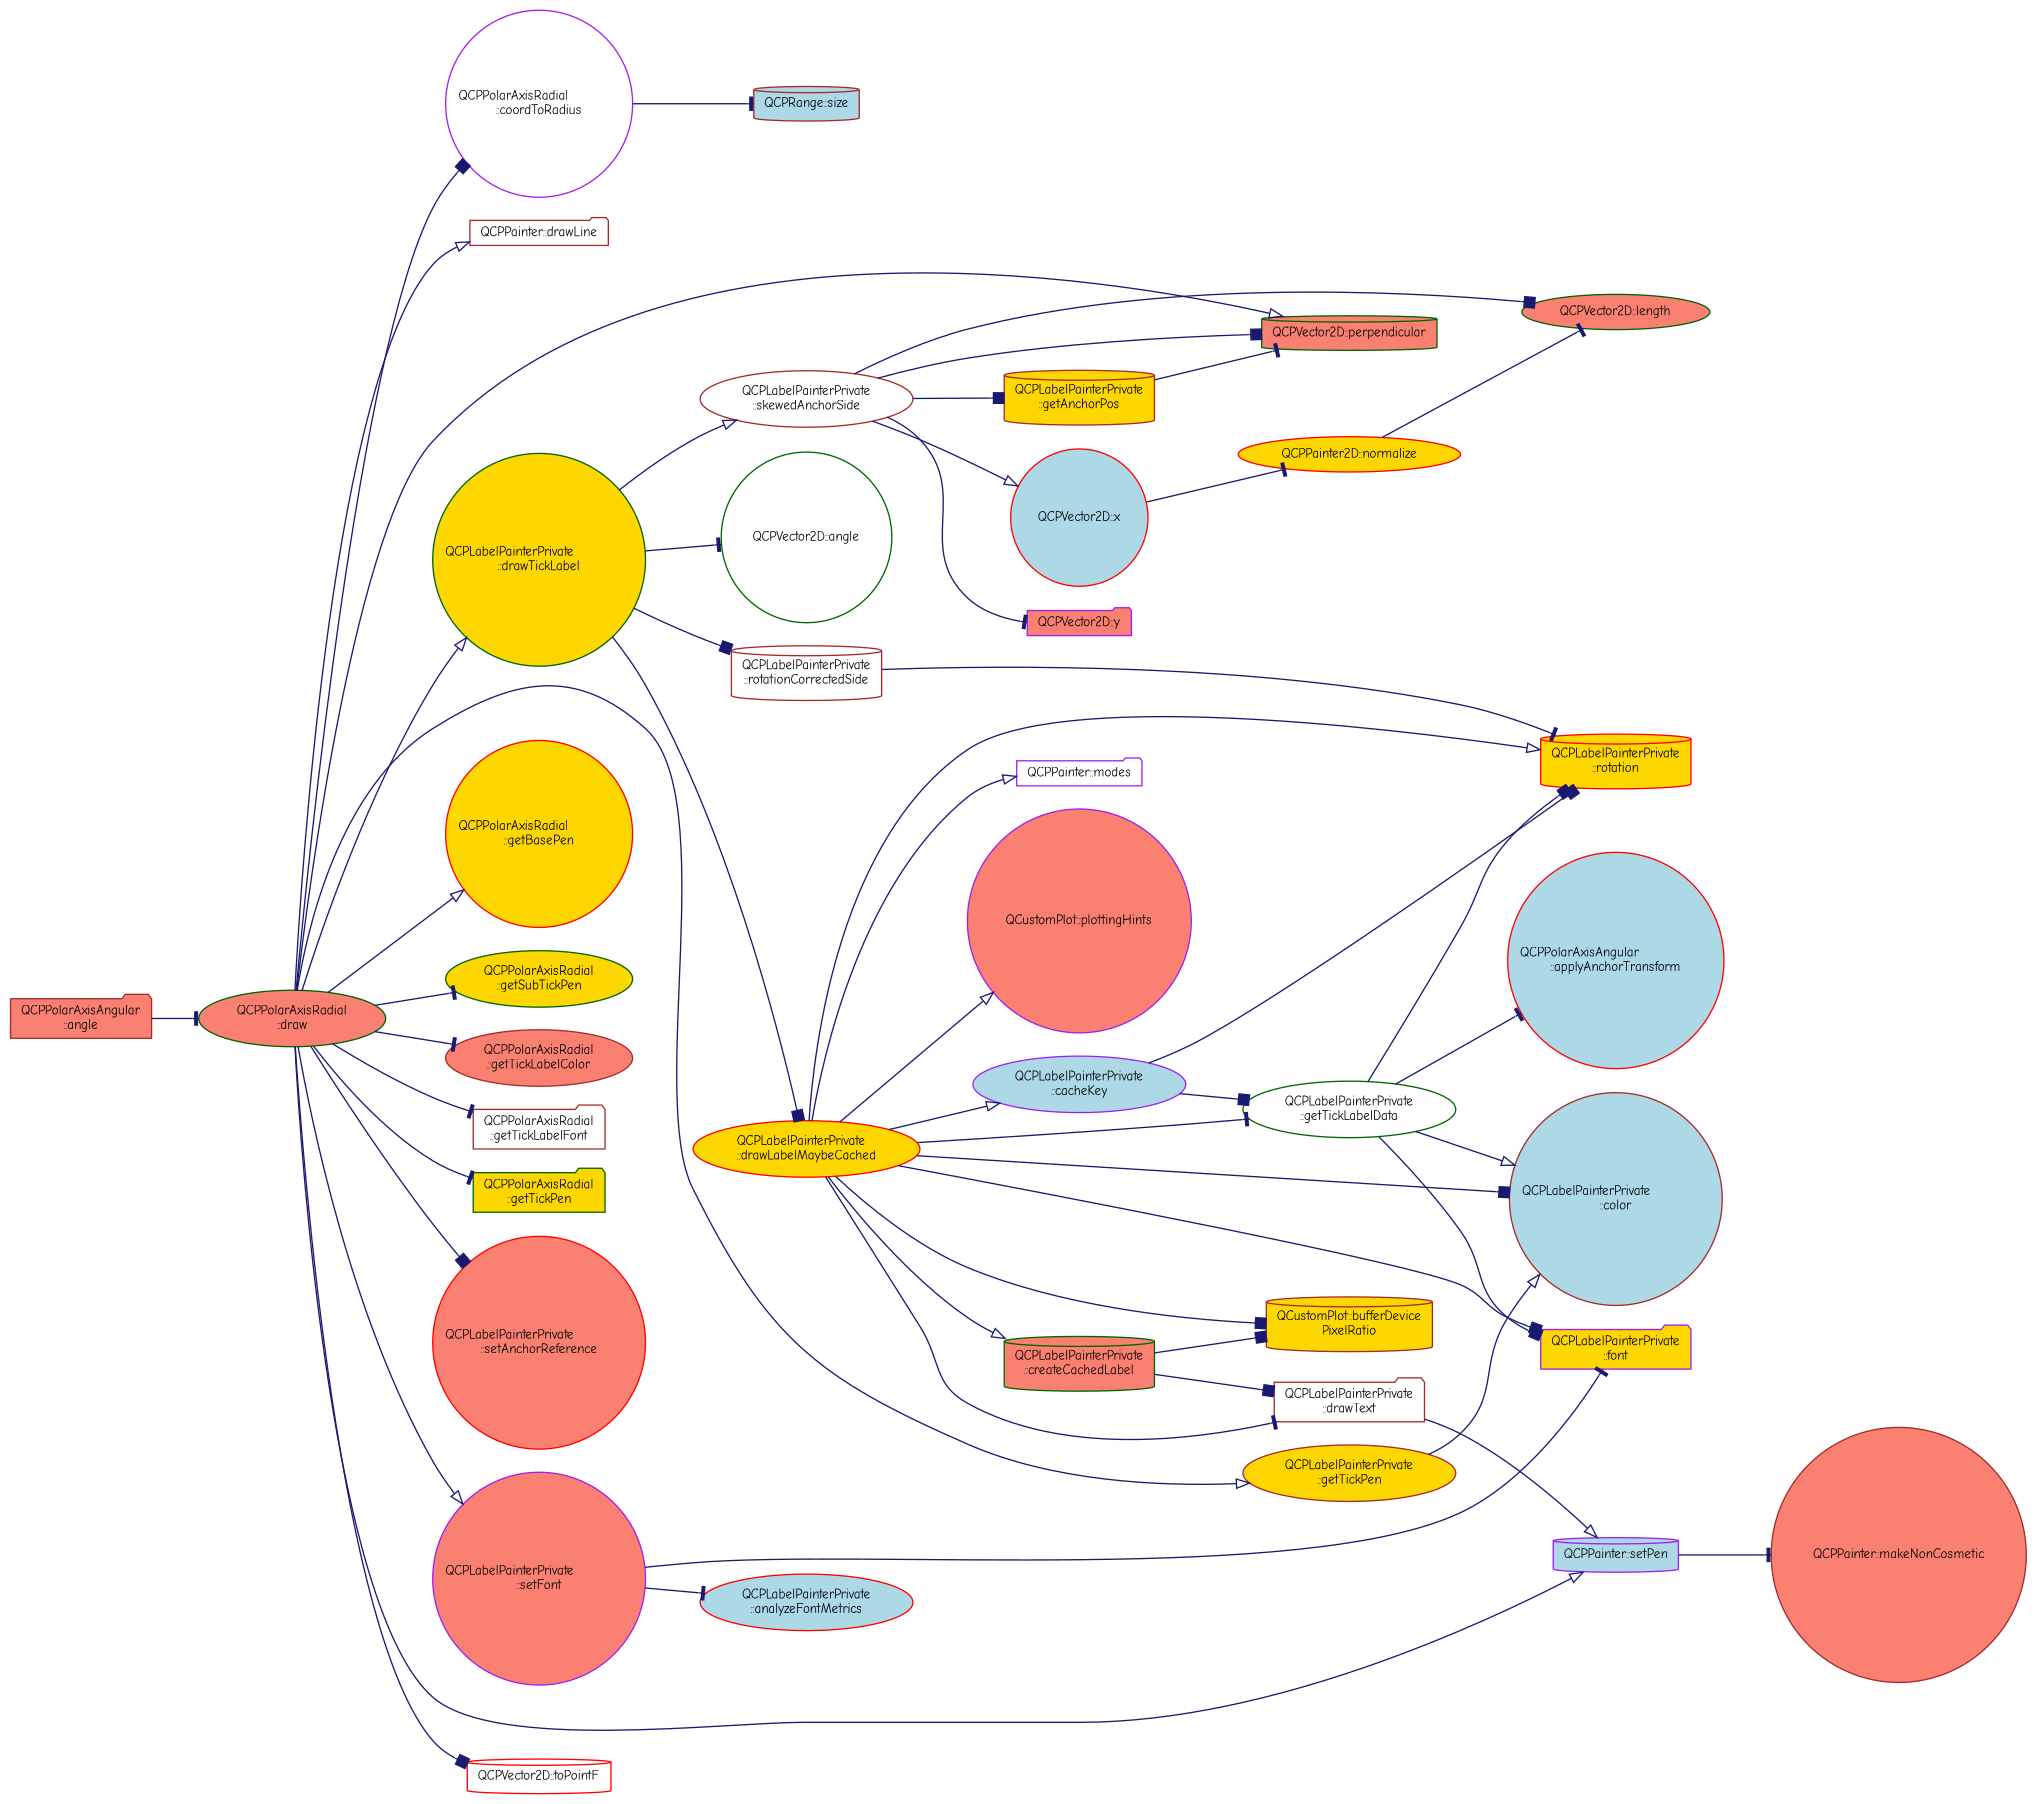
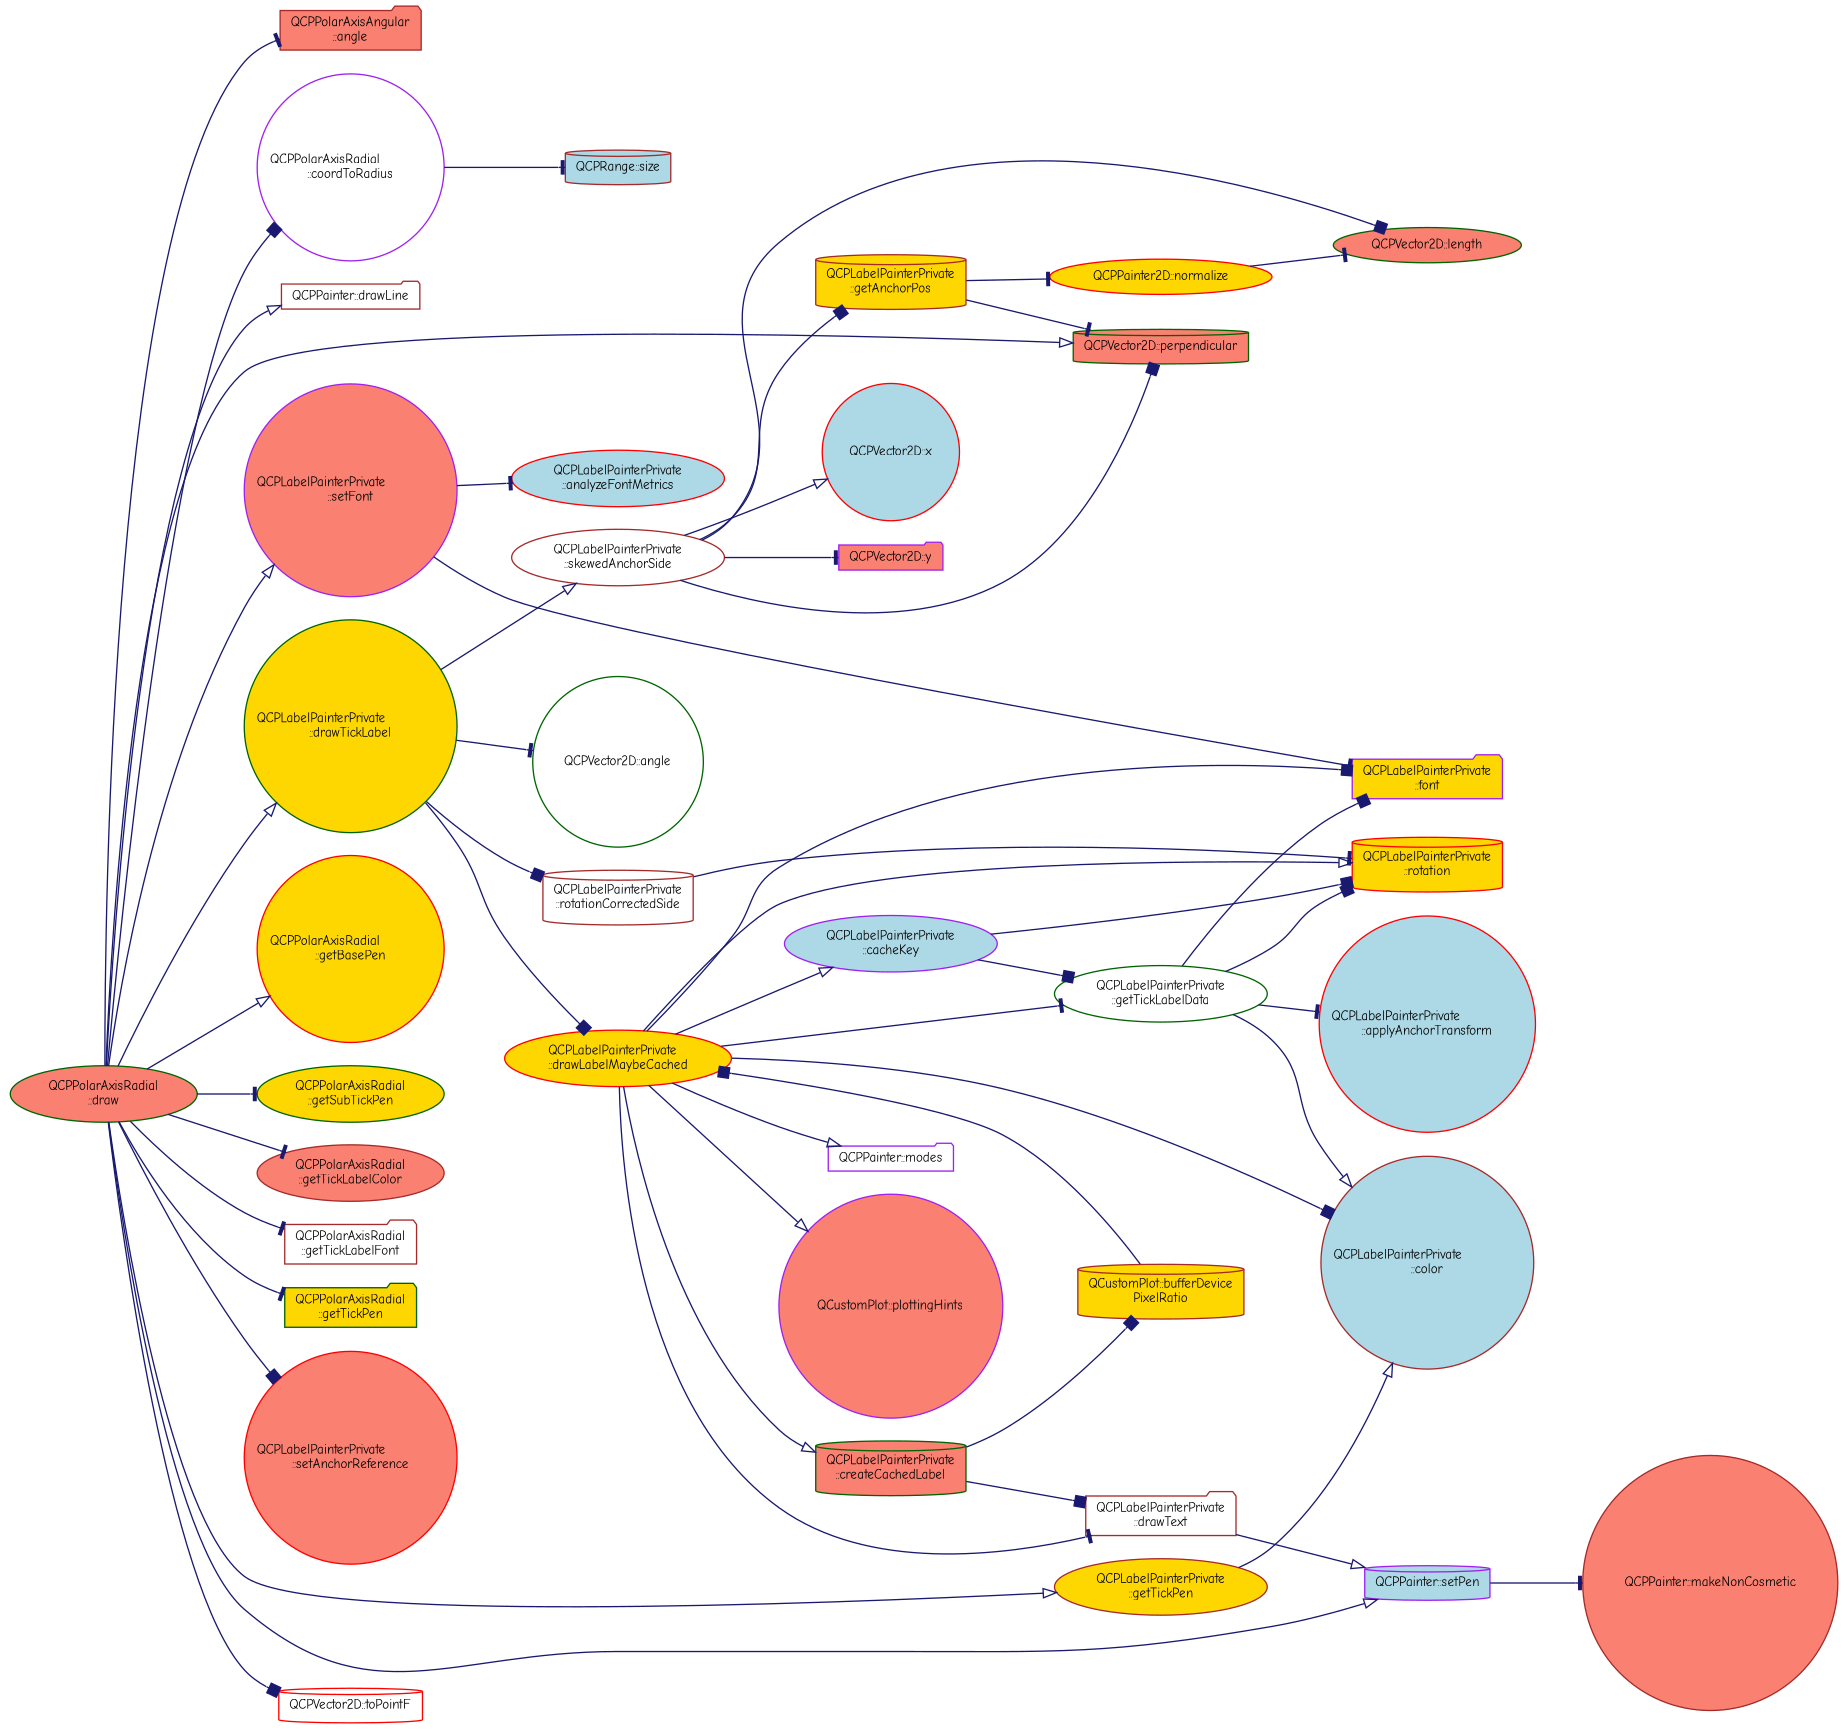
(1213, 486) -> (1005, 280)
(1616, 961) -> (1427, 1024)
(172, 1019) -> (128, 537)
(1029, 1289) -> (961, 1119)
